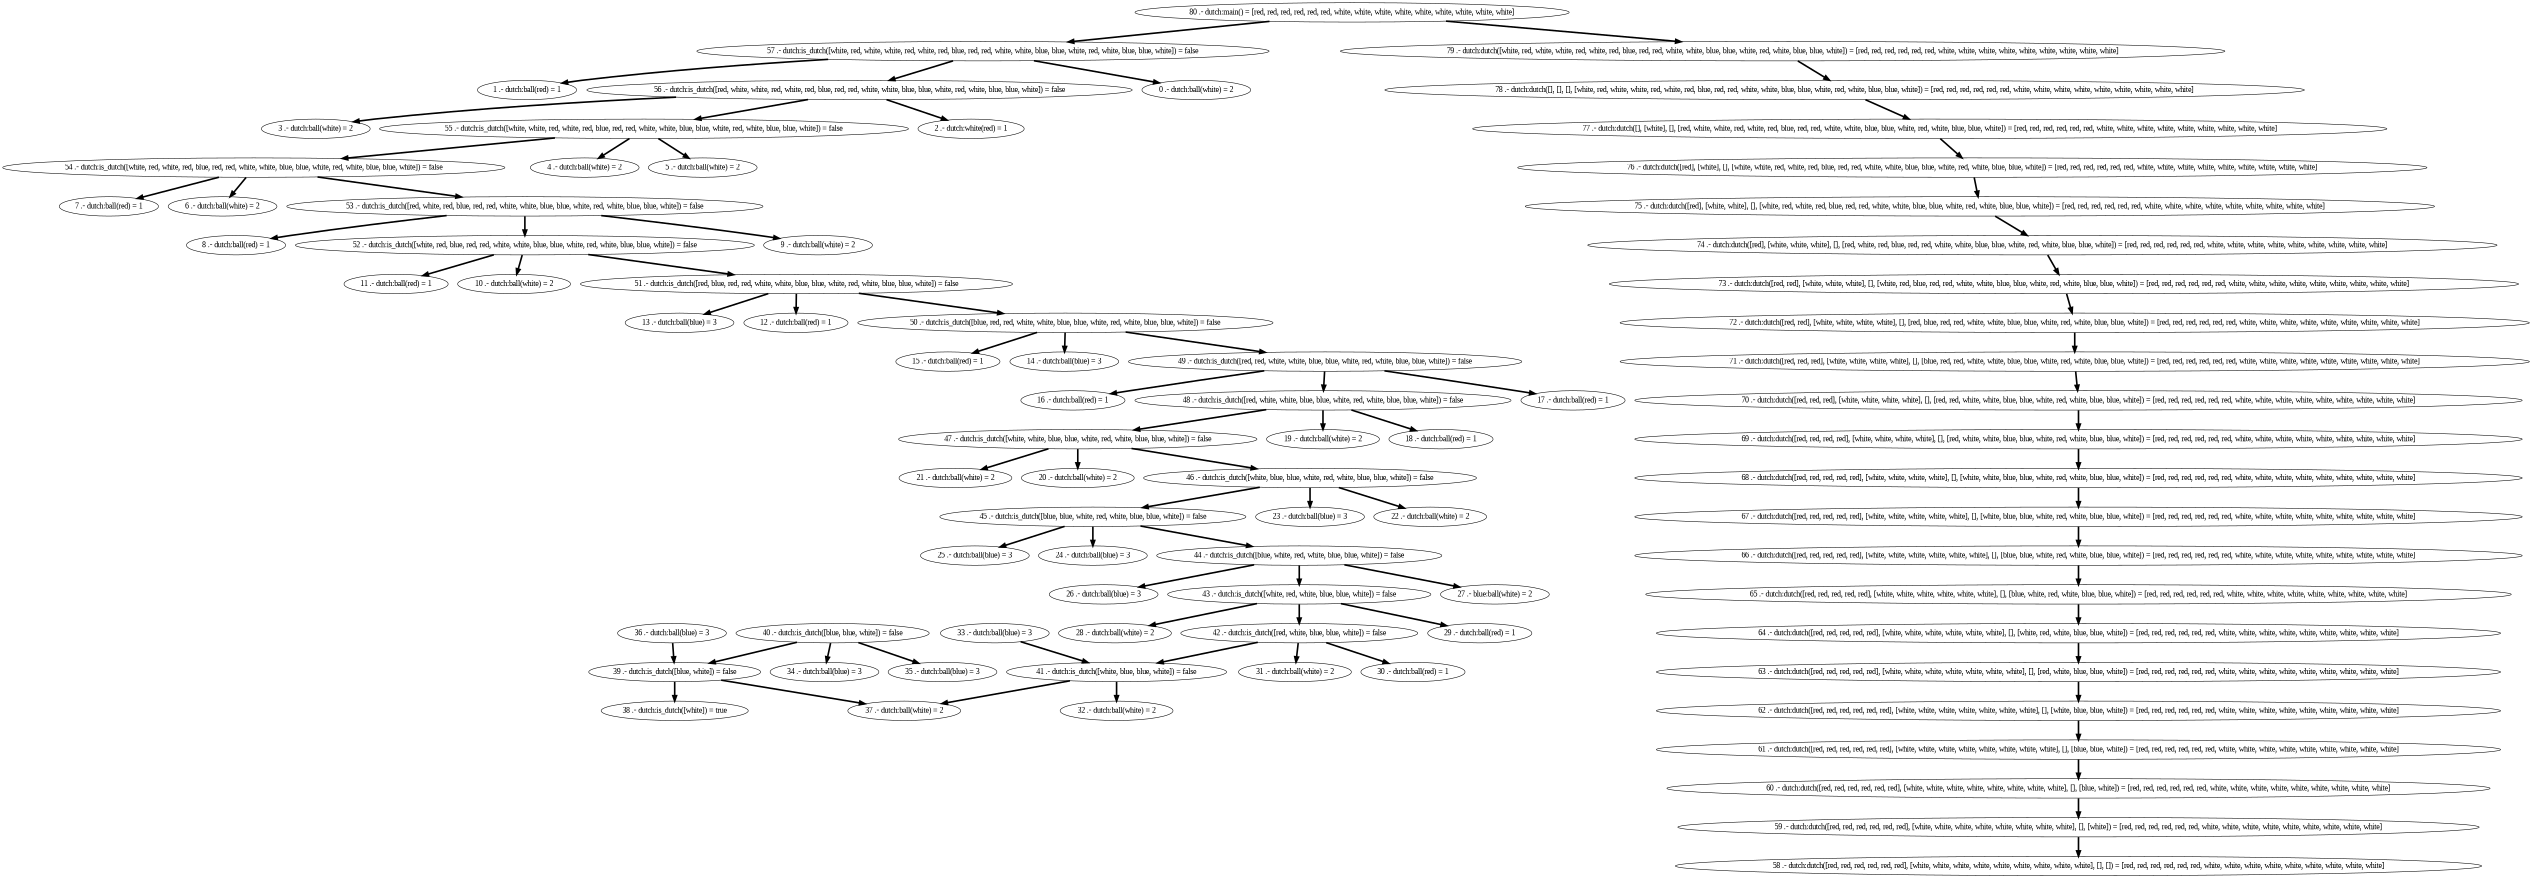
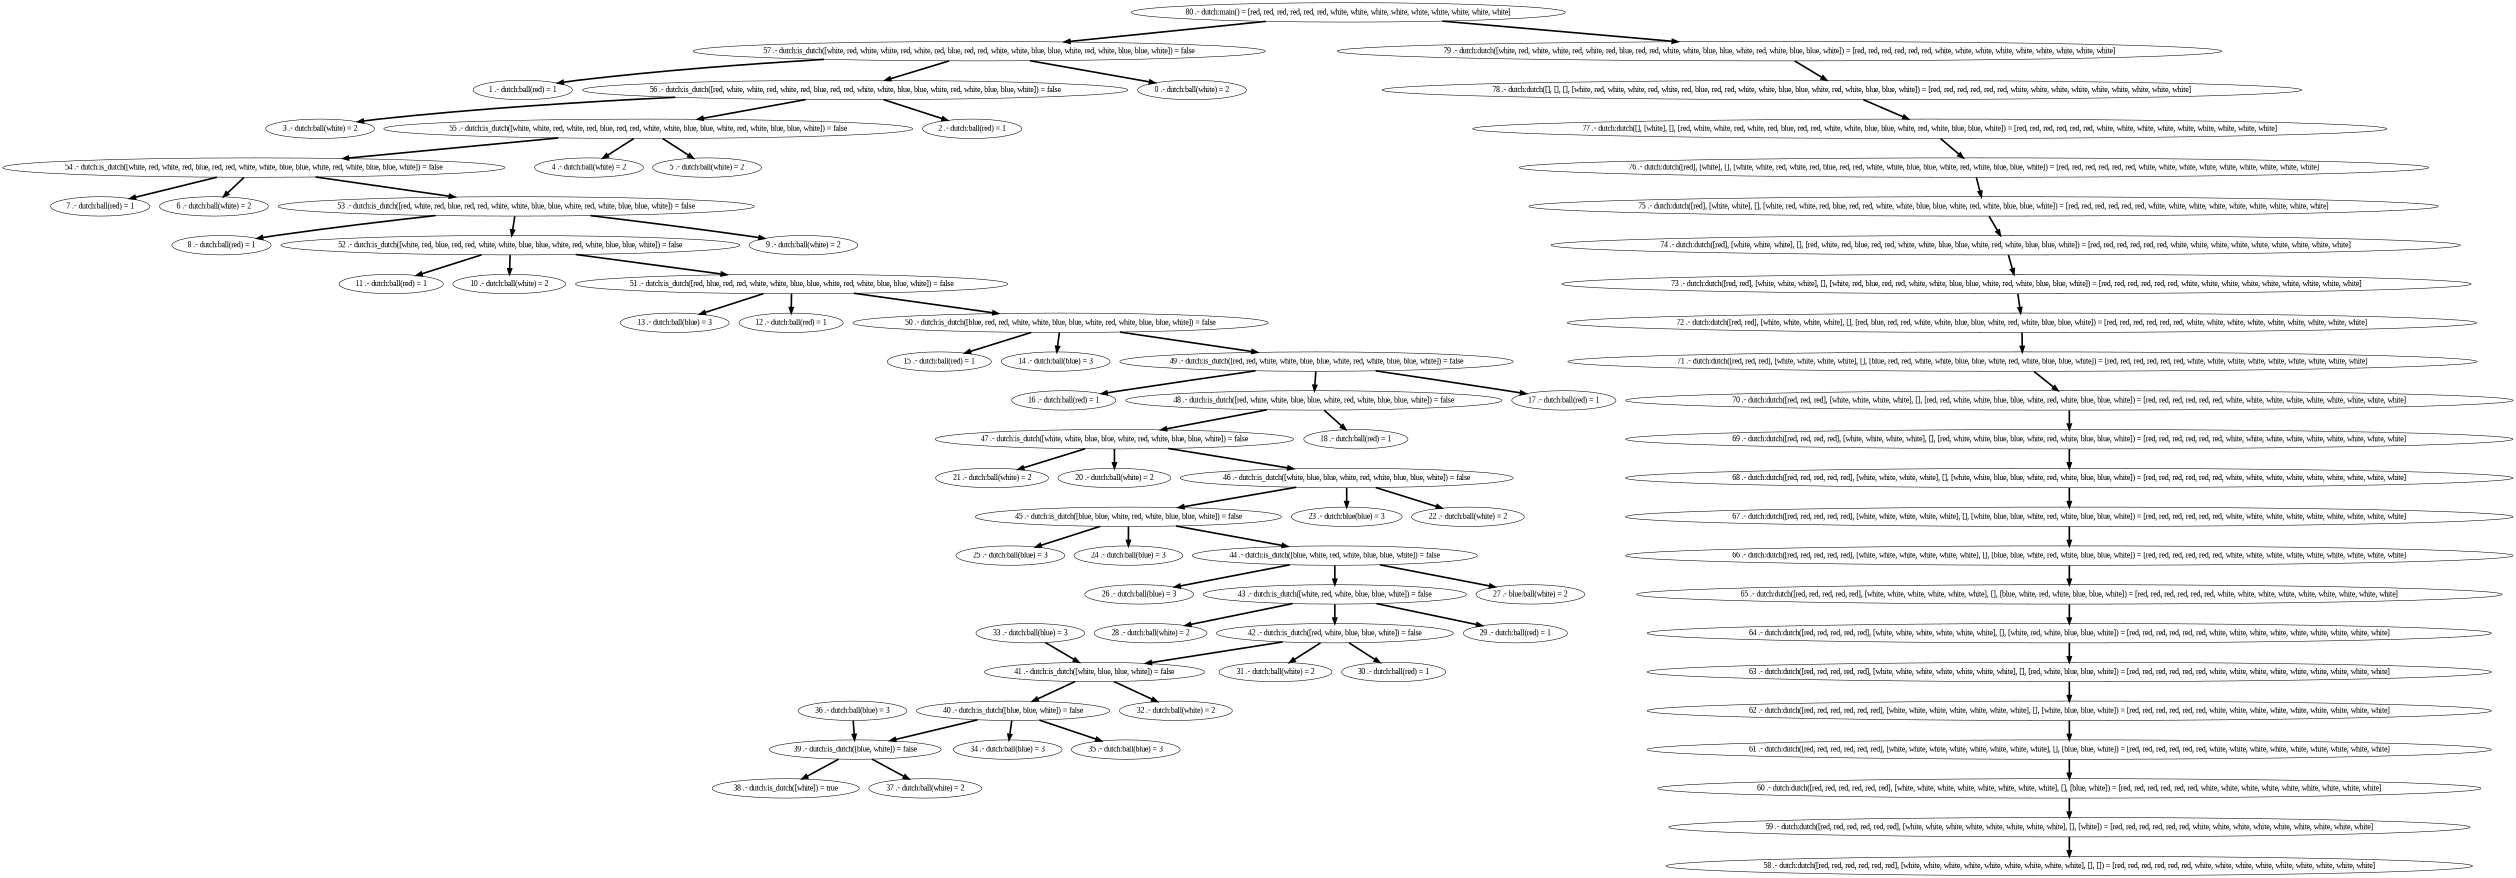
(971, 129) -> (972, 129)
(1323, 439) -> none
(1310, 517) -> (1347, 517)
(1009, 692) -> (1056, 690)
